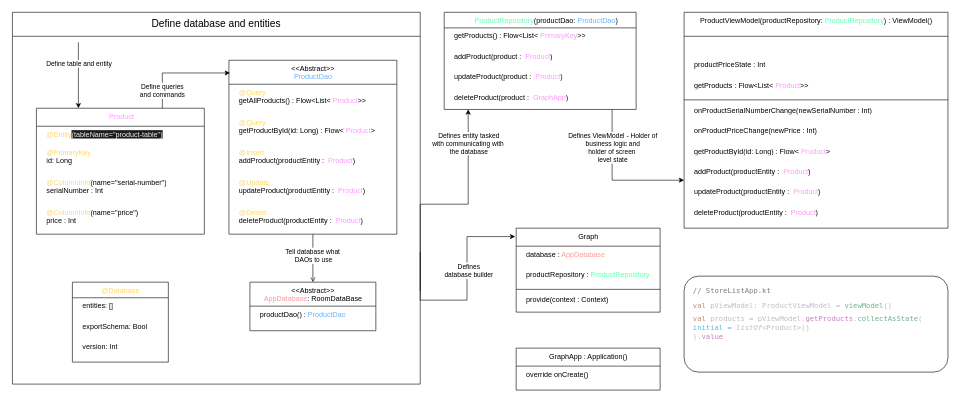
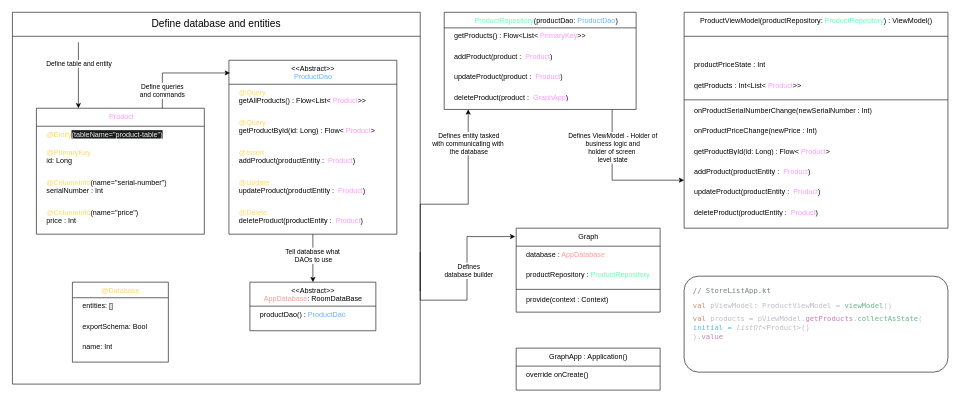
(758, 86) -> (757, 86)
(313, 278) -> (313, 276)
(104, 347) -> (99, 347)
